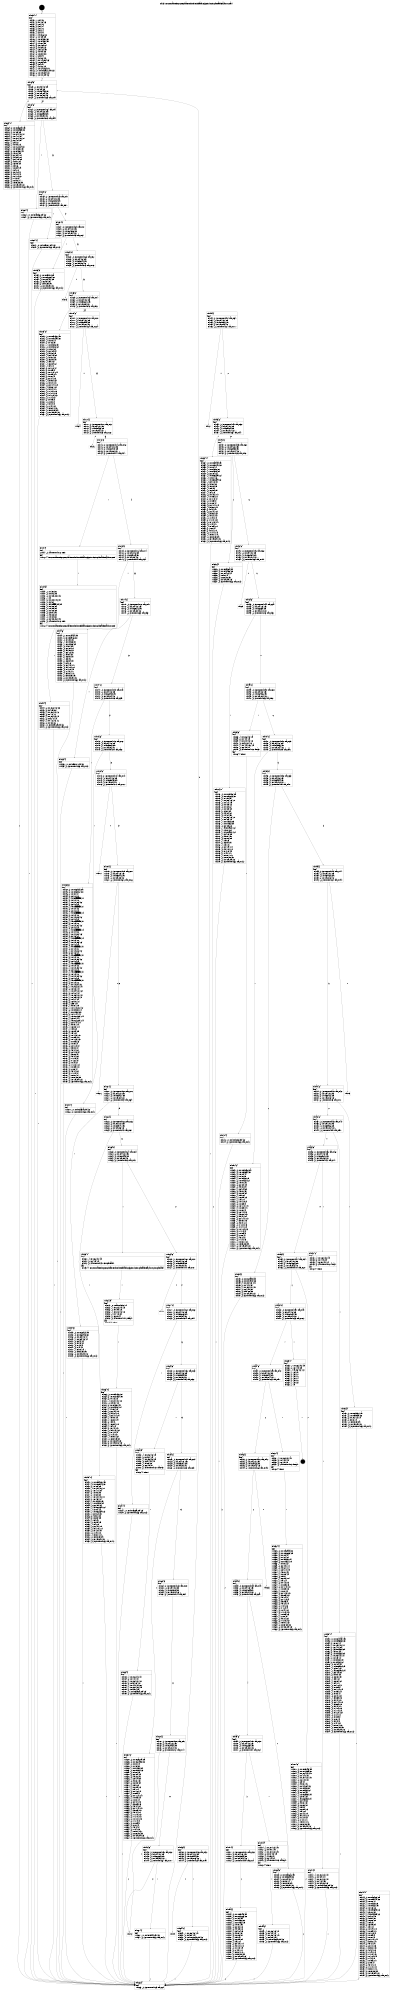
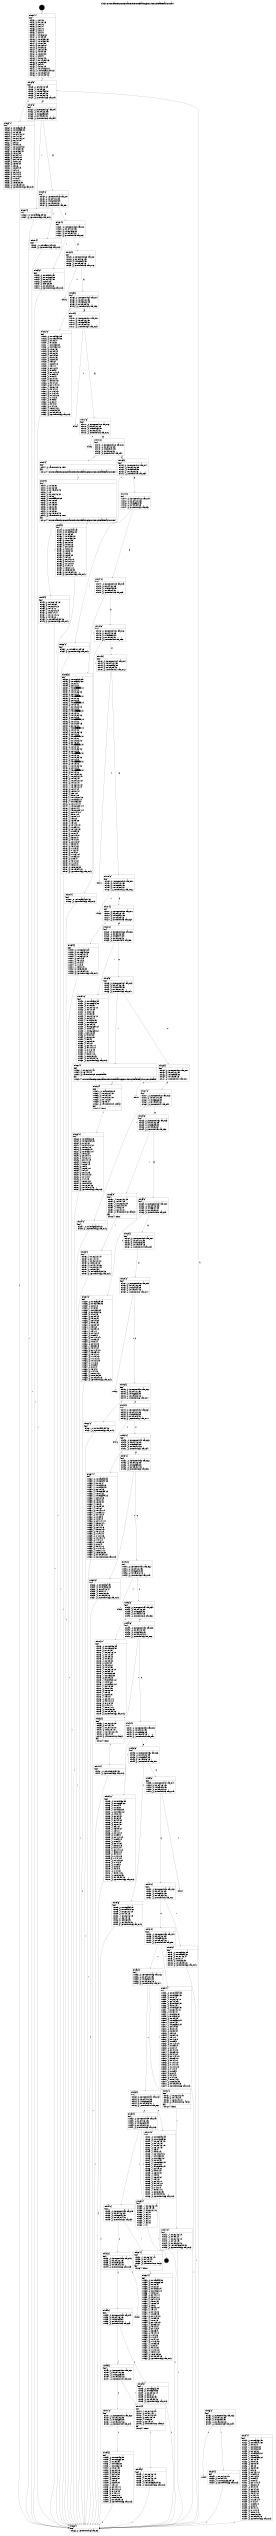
(132, 1893) -> (135, 1402)
